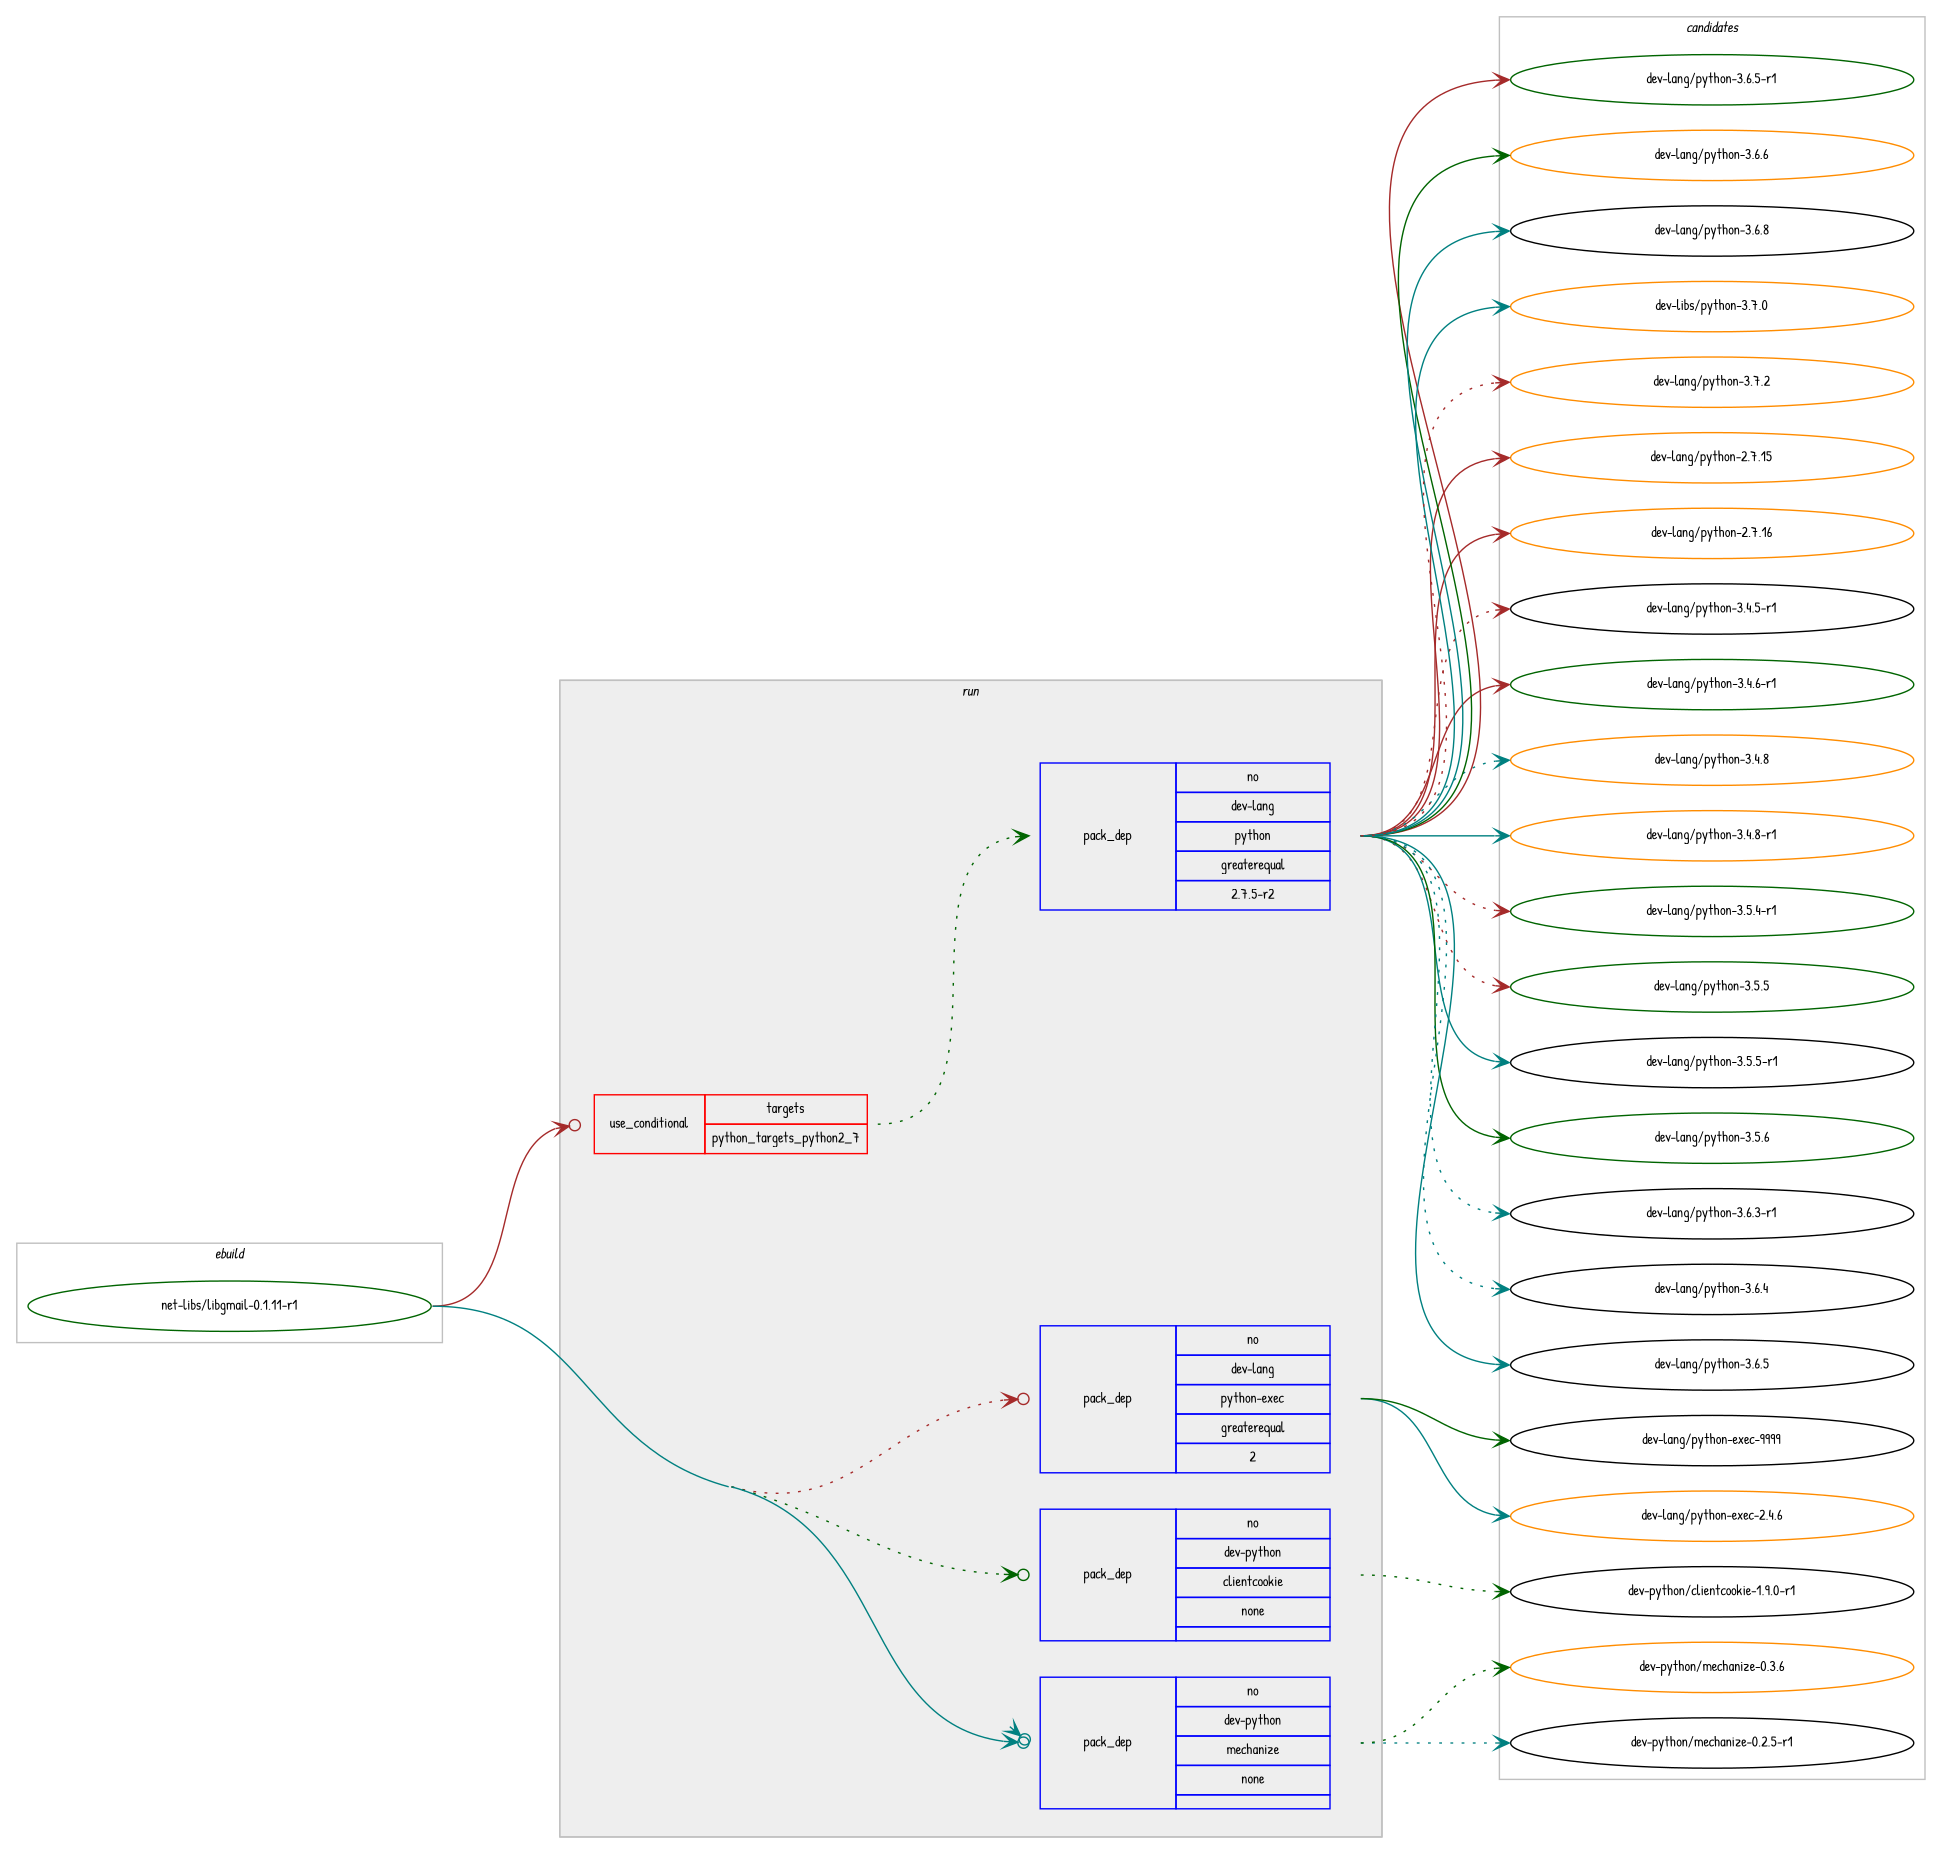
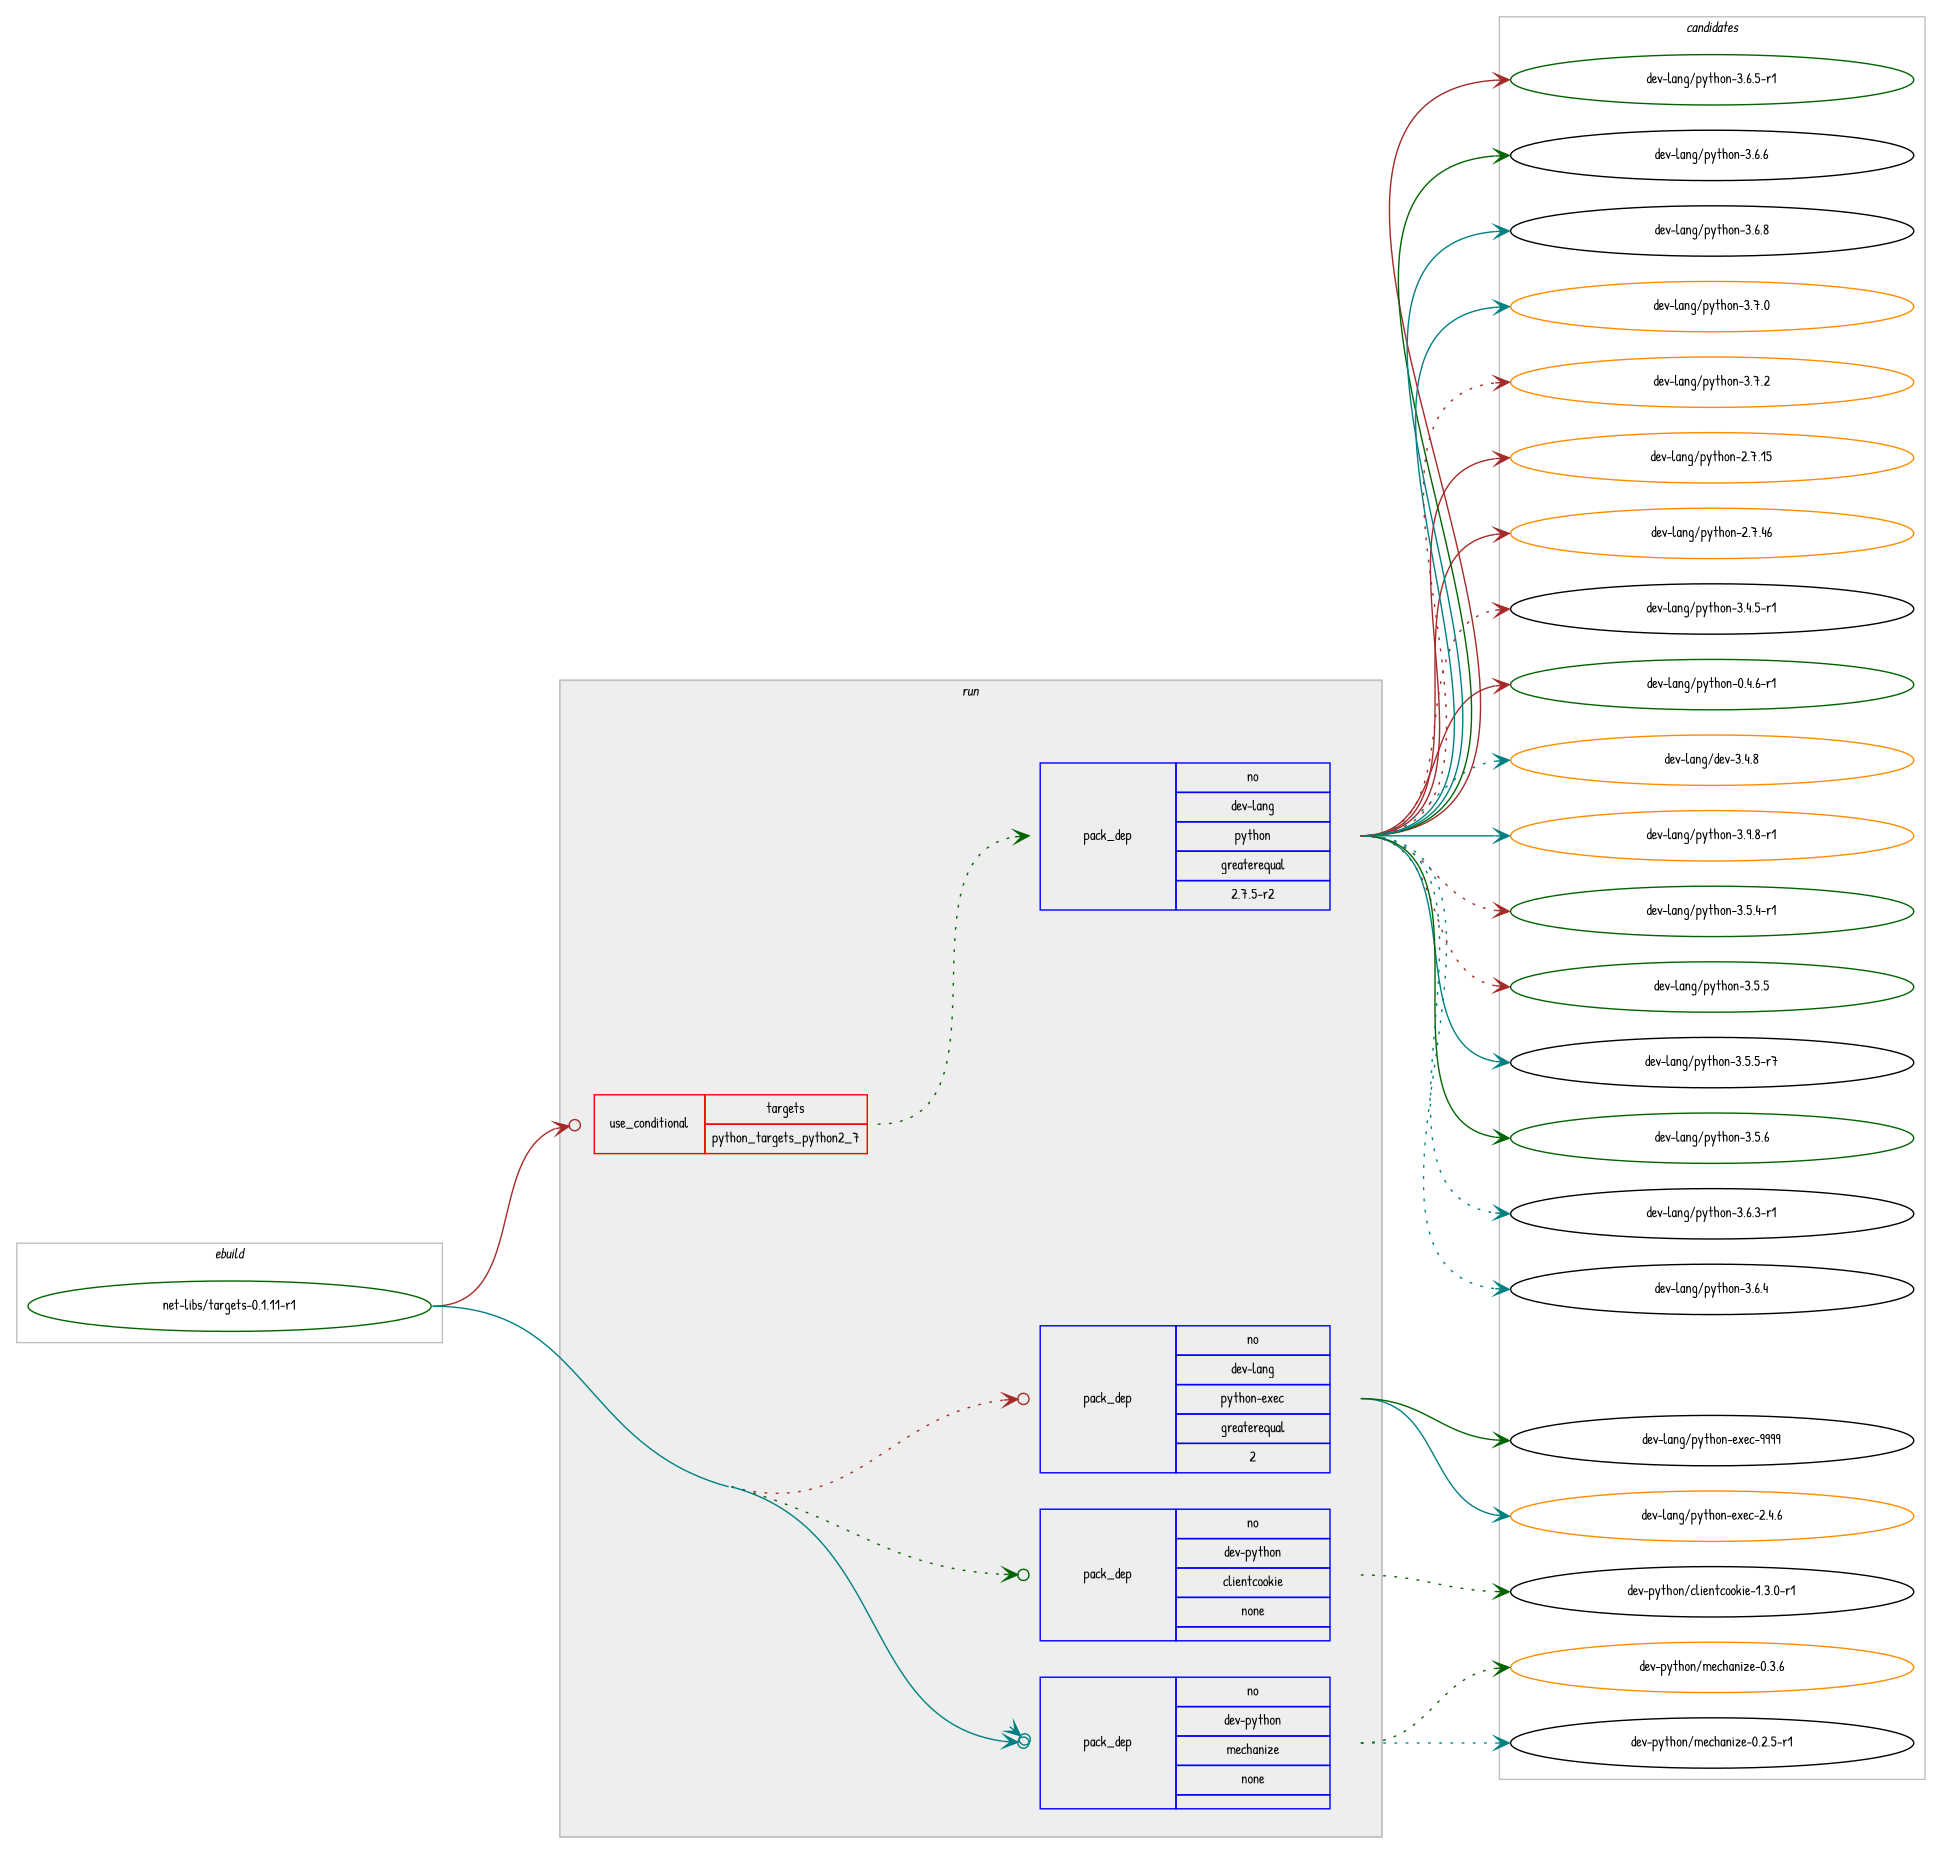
(1712, 155) -> (1712, 155)
(1712, 307) -> (1712, 307)
(1712, 533) -> (1712, 533)
(1712, 685) -> (1712, 685)
(1712, 760) -> (1712, 760)
(1712, 836) -> (1712, 836)
(1712, 1063) -> (1712, 1063)
(230, 1306) -> (230, 1306)
(1712, 1365) -> none
(1712, 1592) -> (1712, 1592)
